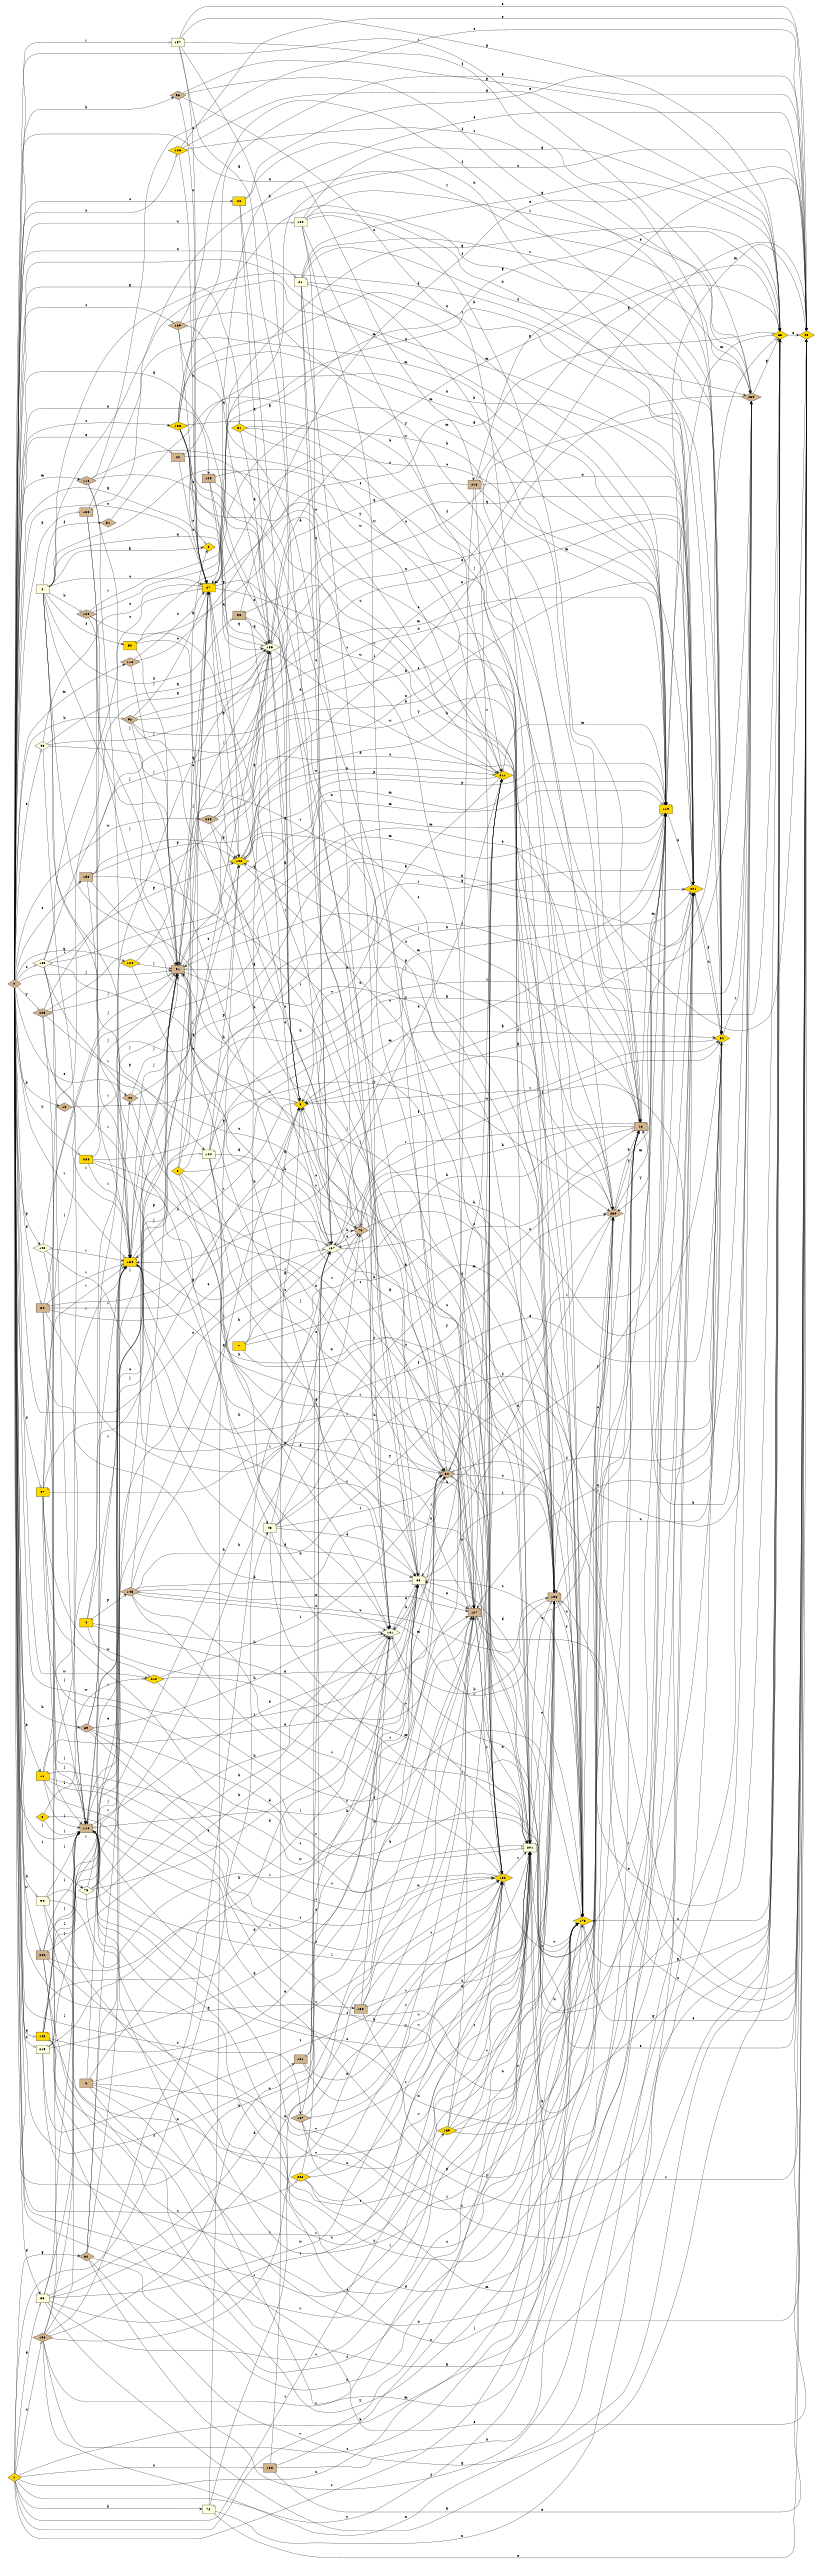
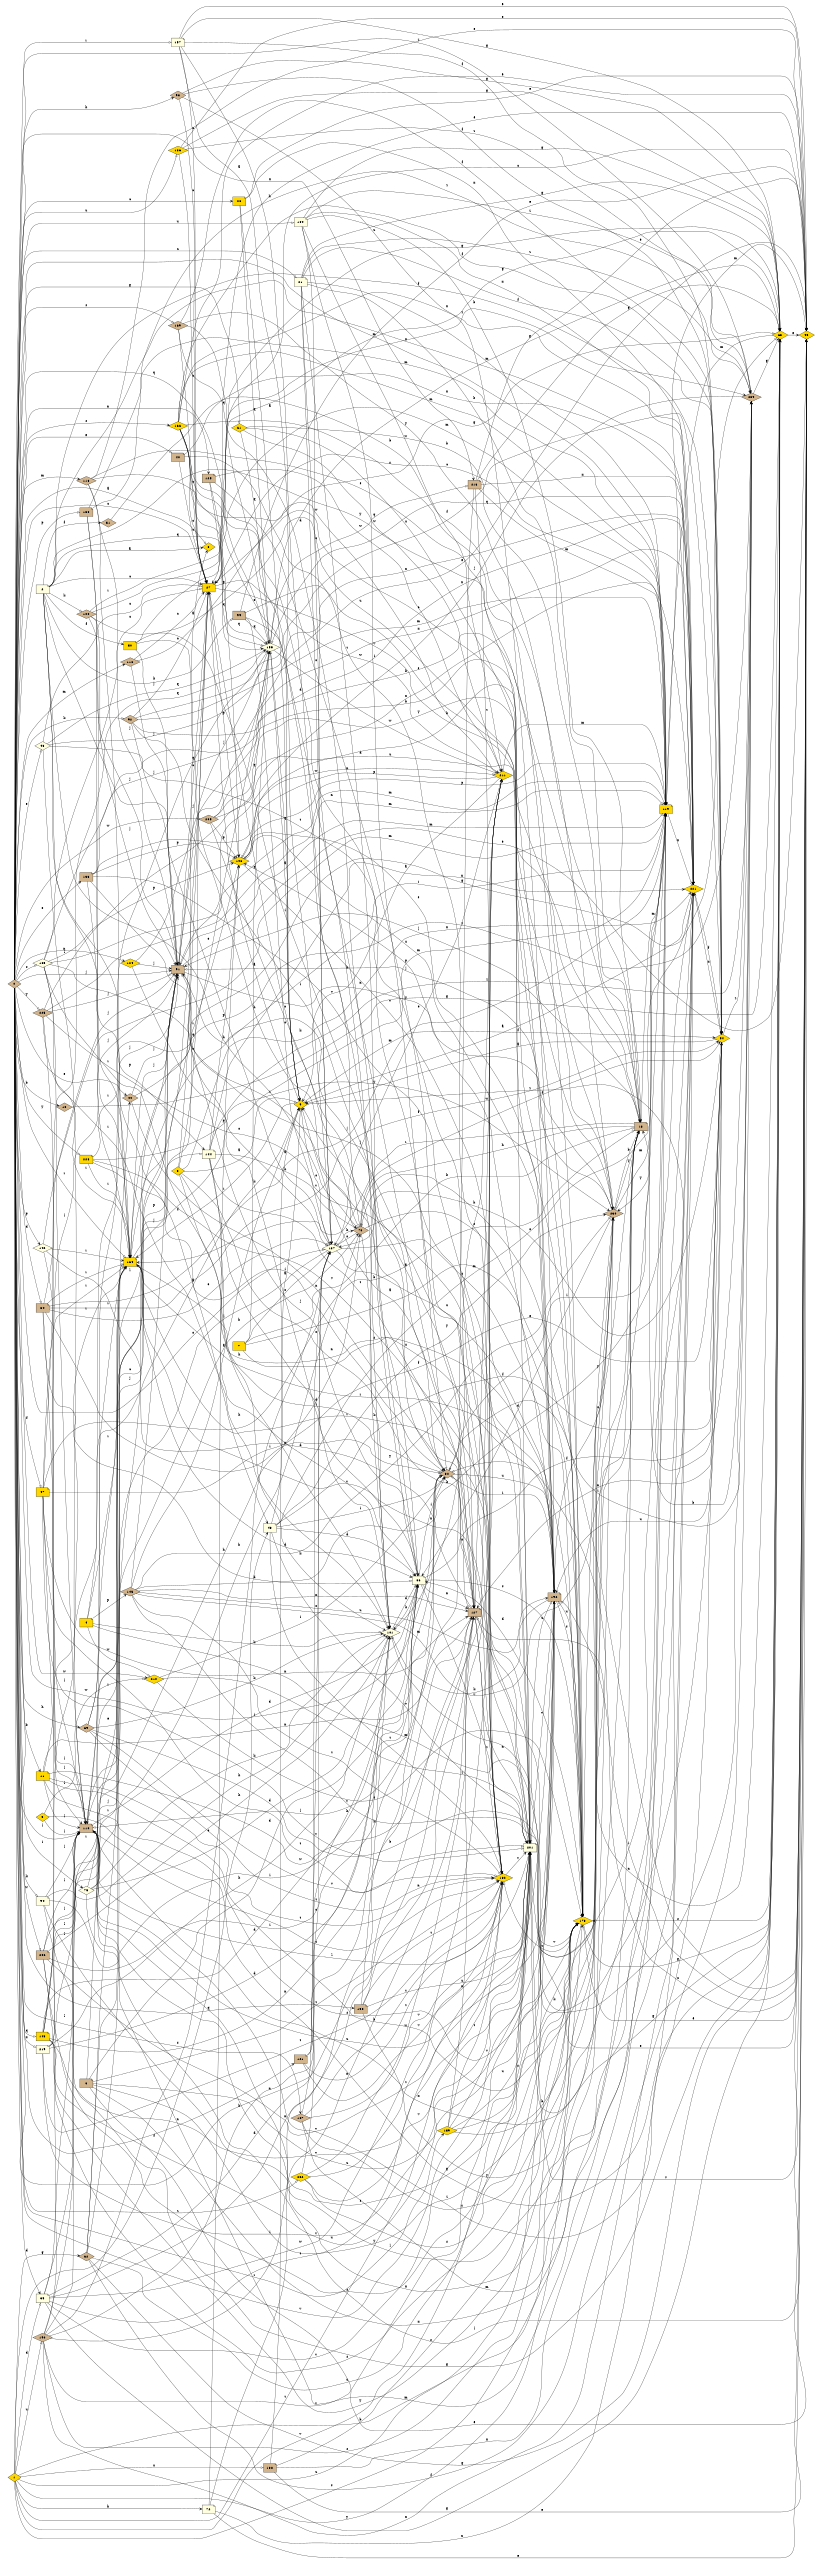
(336, 518) -> (342, 539)
